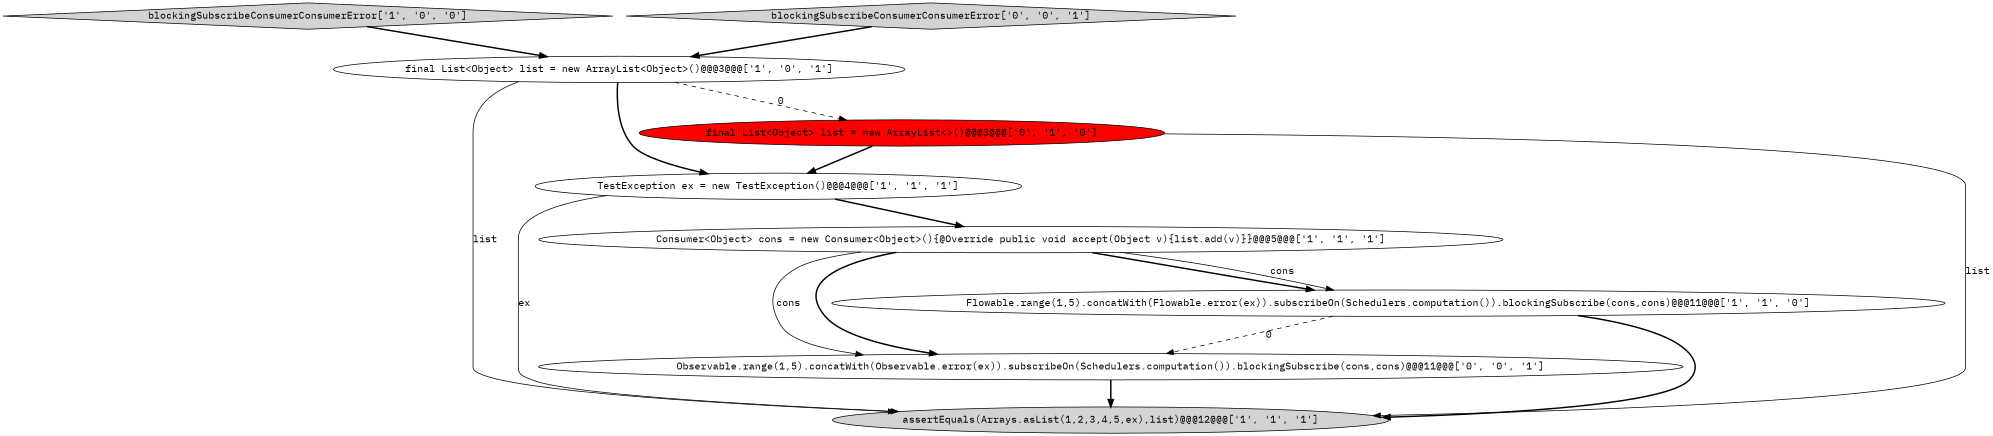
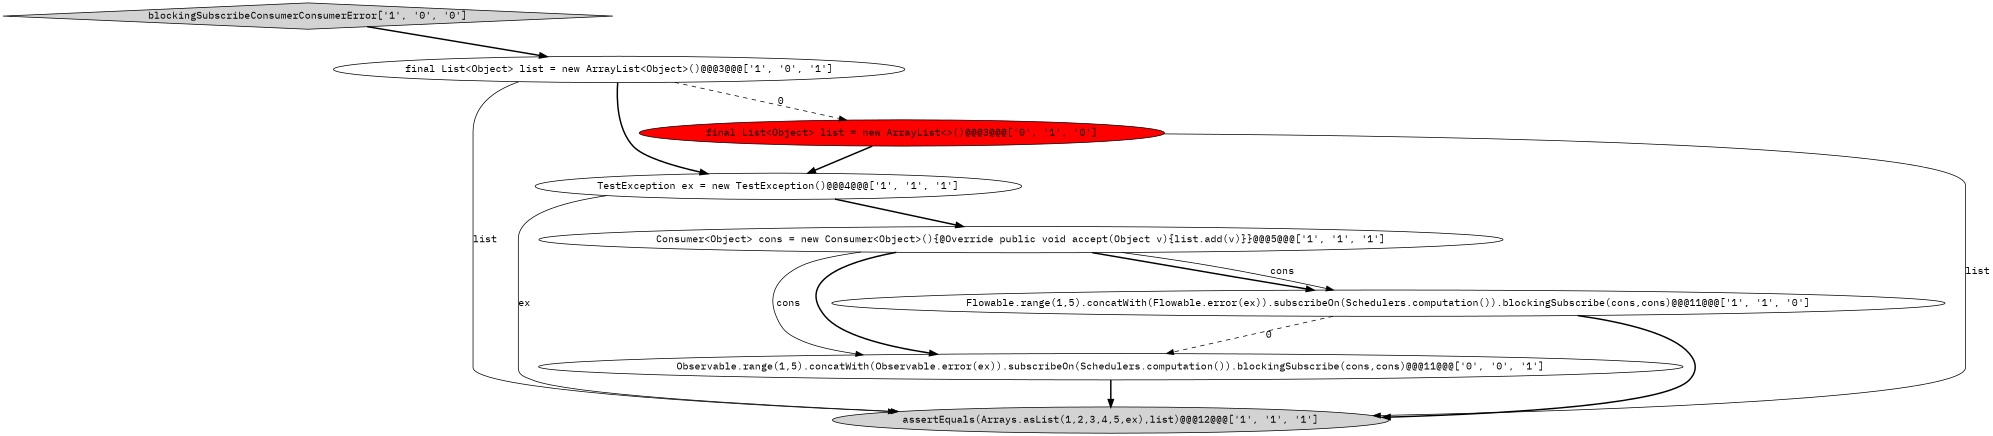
(931, 16) -> none
